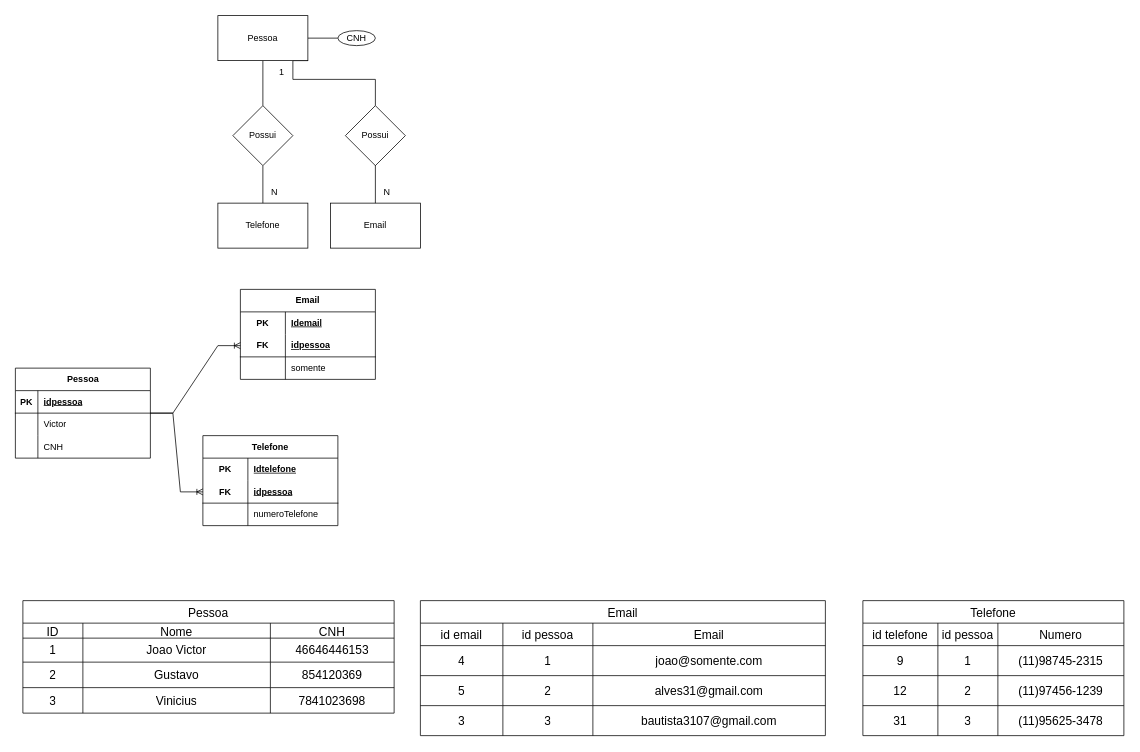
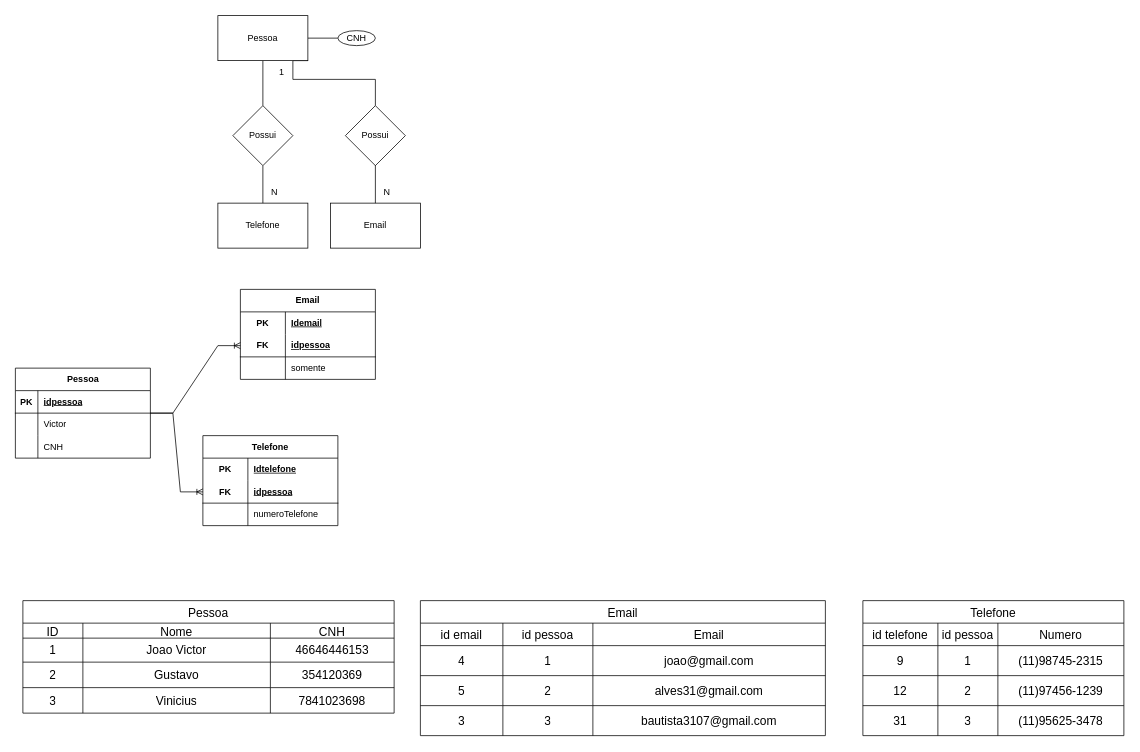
(709, 660) -> (709, 660)
(332, 675) -> (332, 675)
